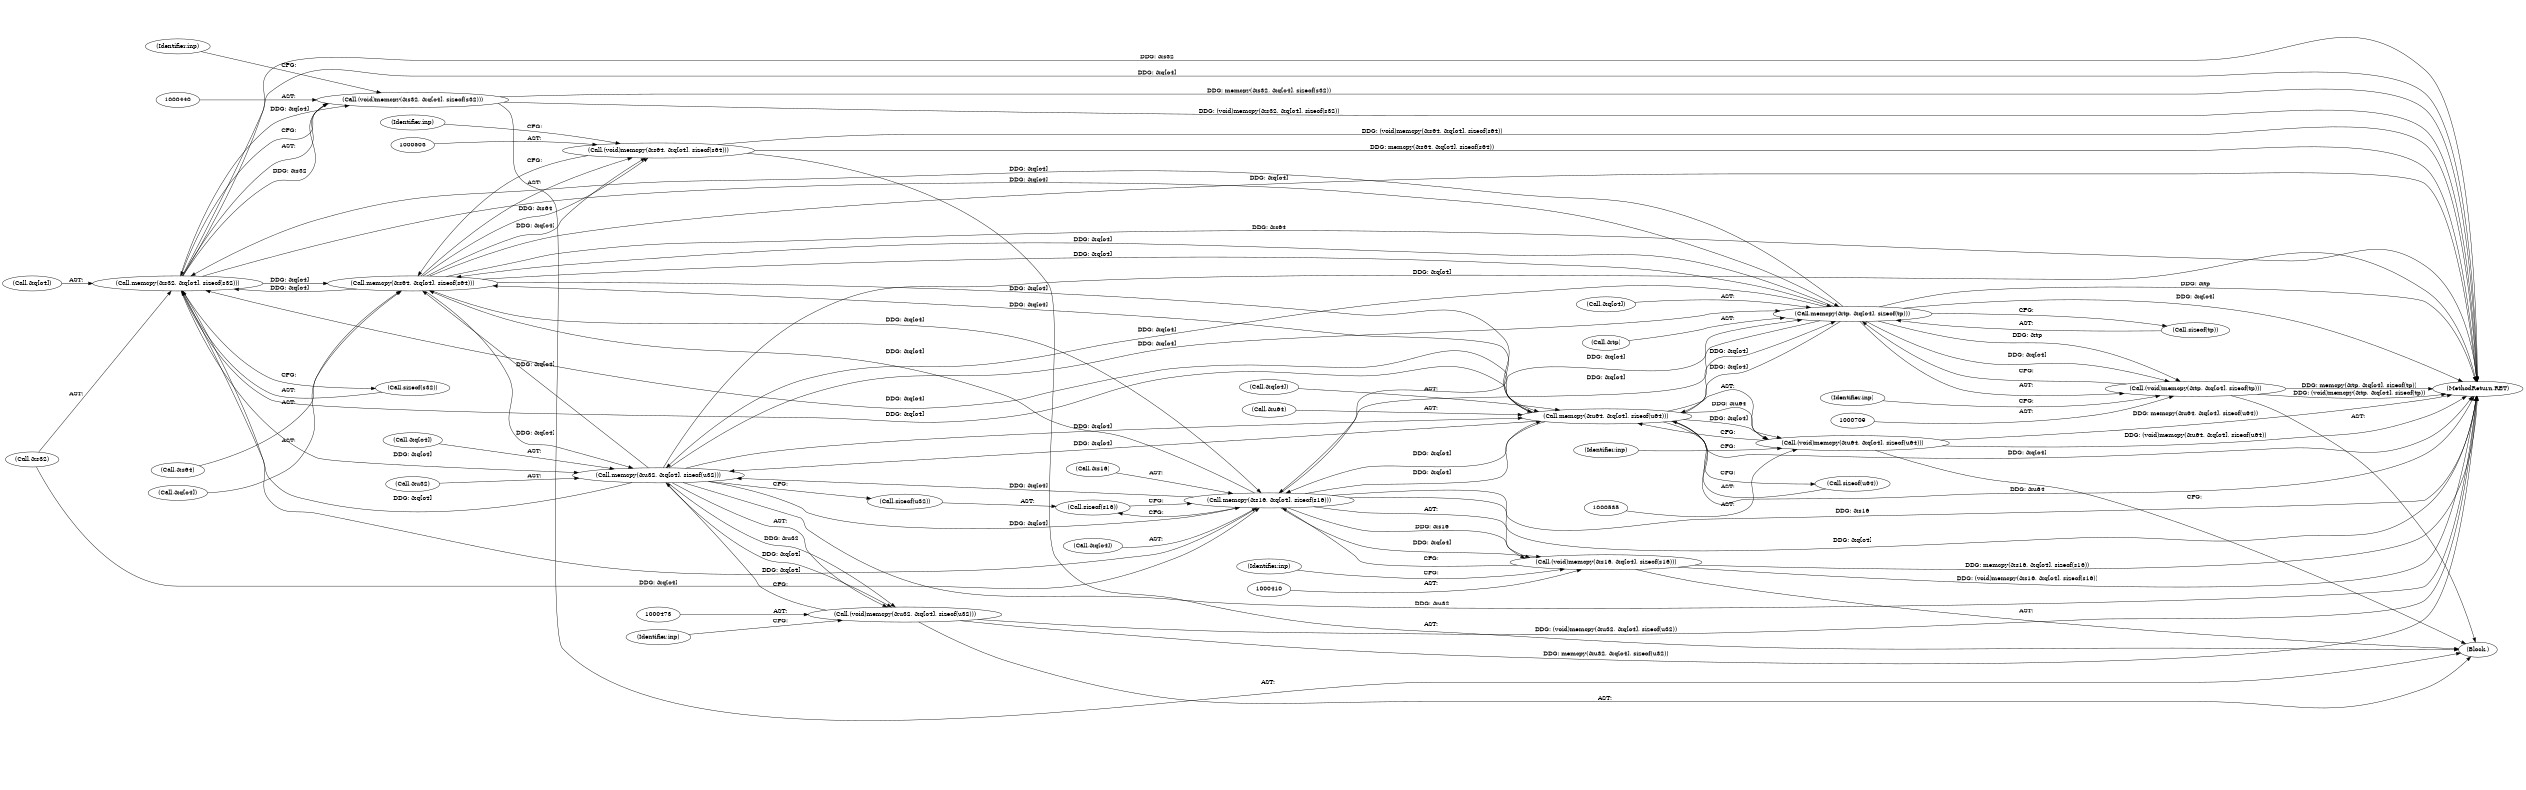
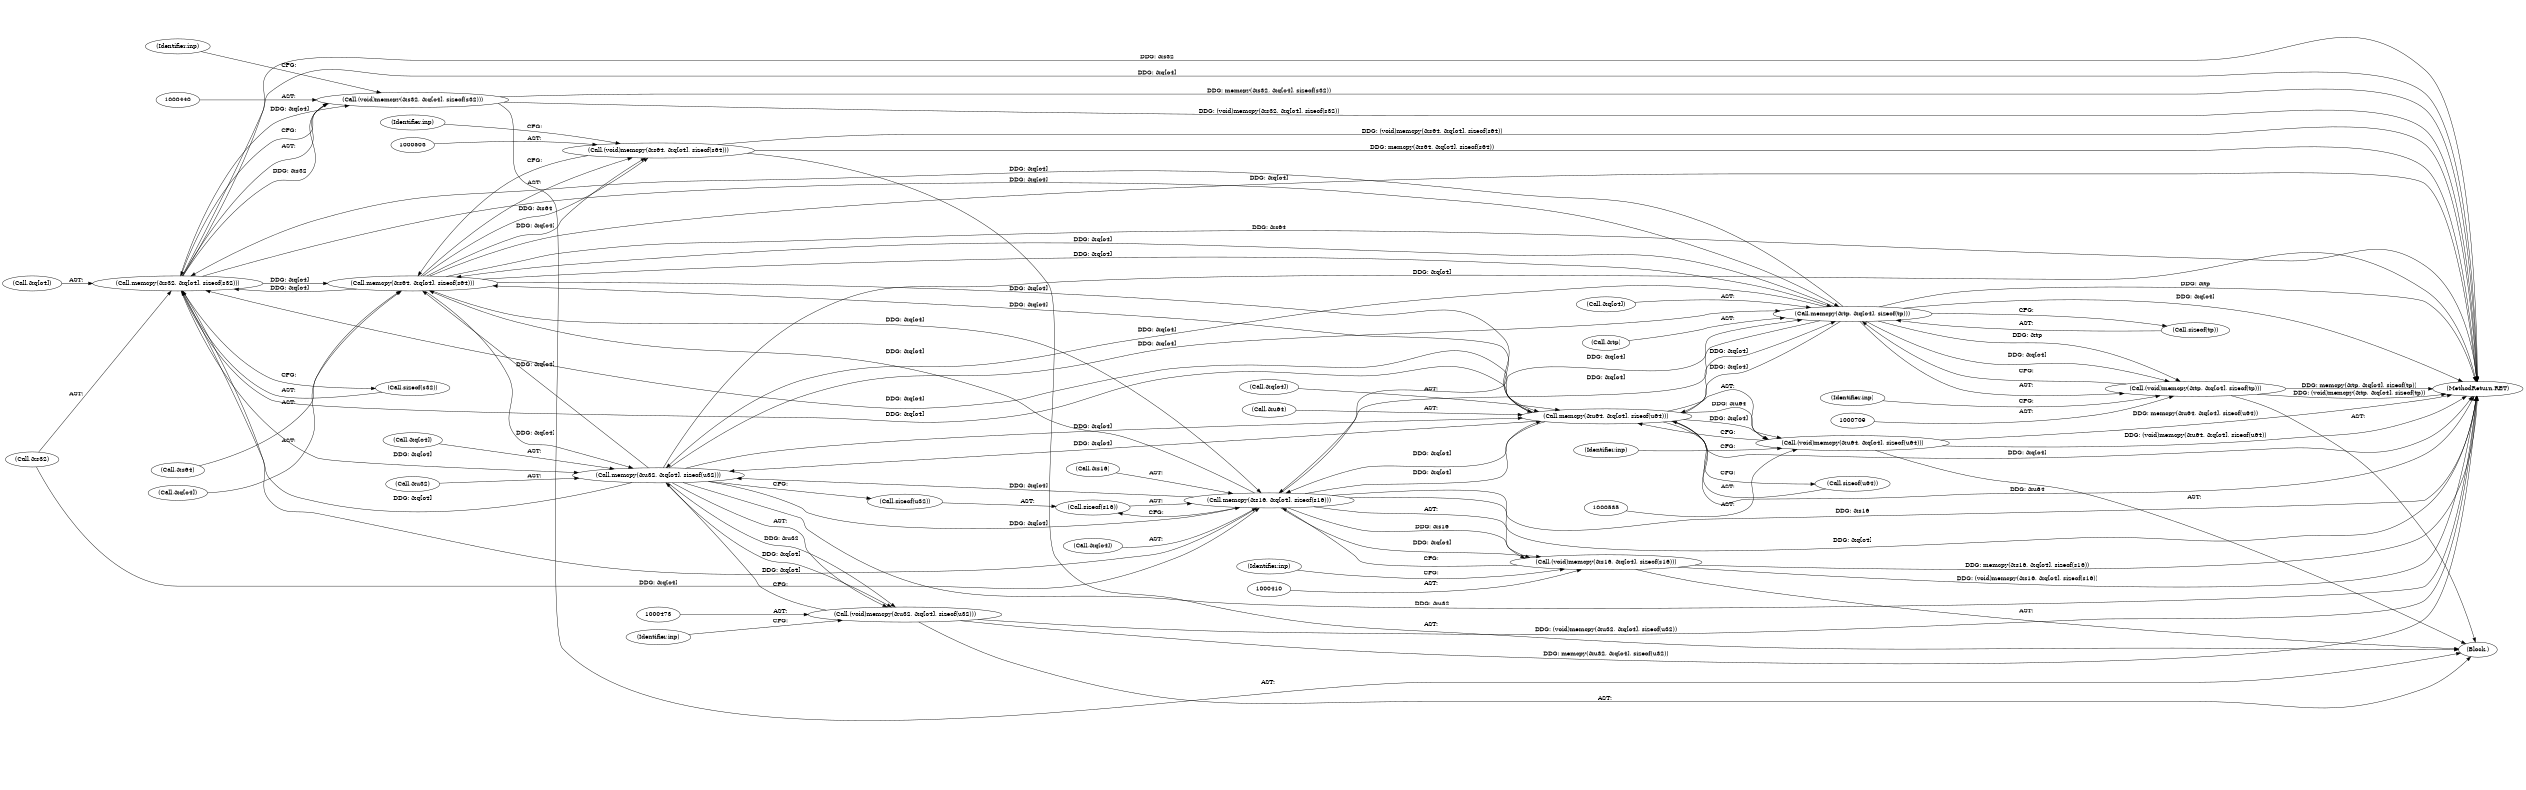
(2195, 497) -> (2195, 497)
(1157, 501) -> (1157, 501)
